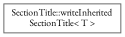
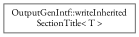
(62, 18) -> (70, 18)
